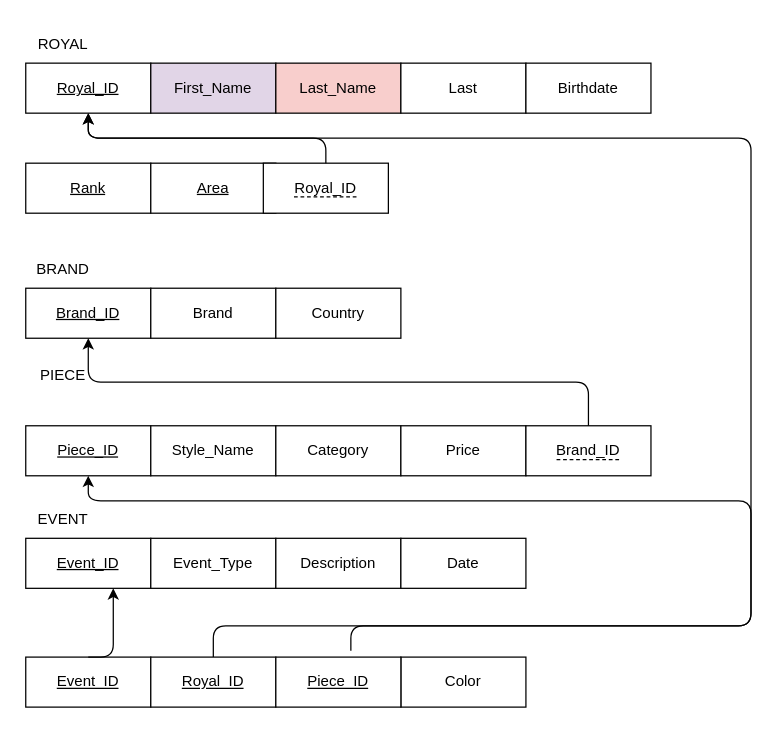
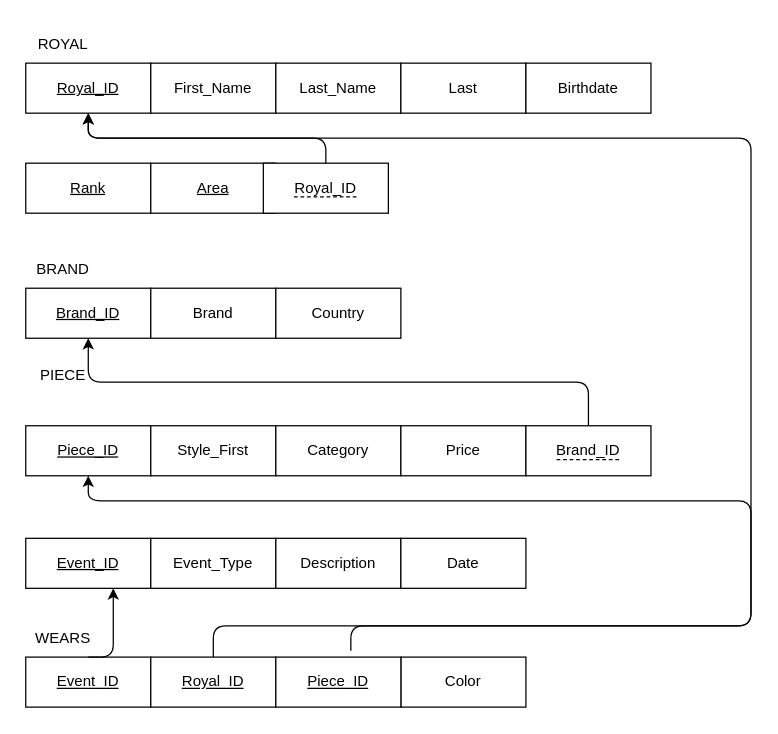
(213, 88) -> (213, 88)
(338, 88) -> (338, 88)
(213, 451) -> (213, 451)
(63, 519) -> none
none -> (63, 638)
